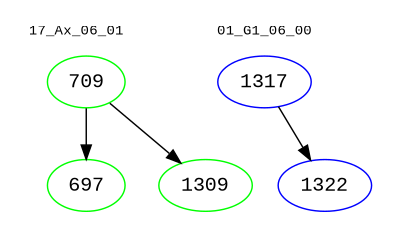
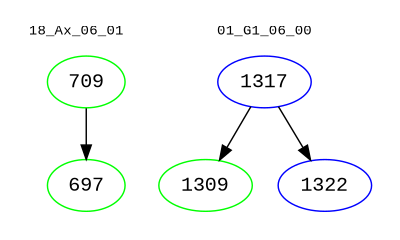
(77, 31) -> (77, 31)
(128, 118) -> (239, 127)
